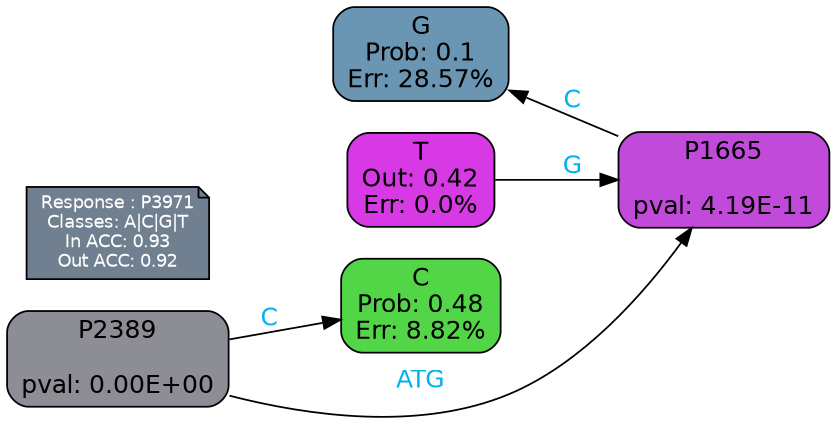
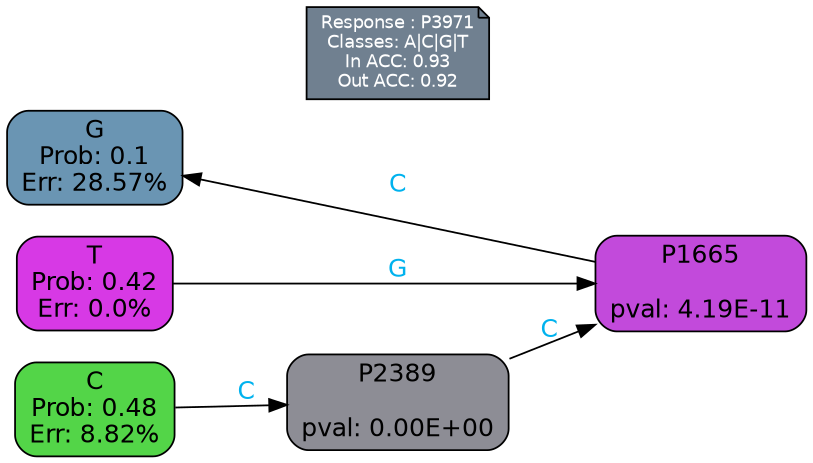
(421, 180) -> (95, 284)
(276, 331) -> (222, 406)
(421, 381) -> (549, 331)
